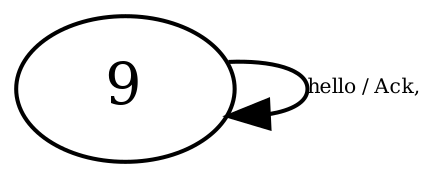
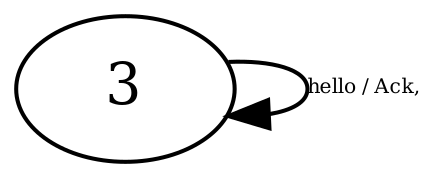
(125, 89) -> (125, 89)
